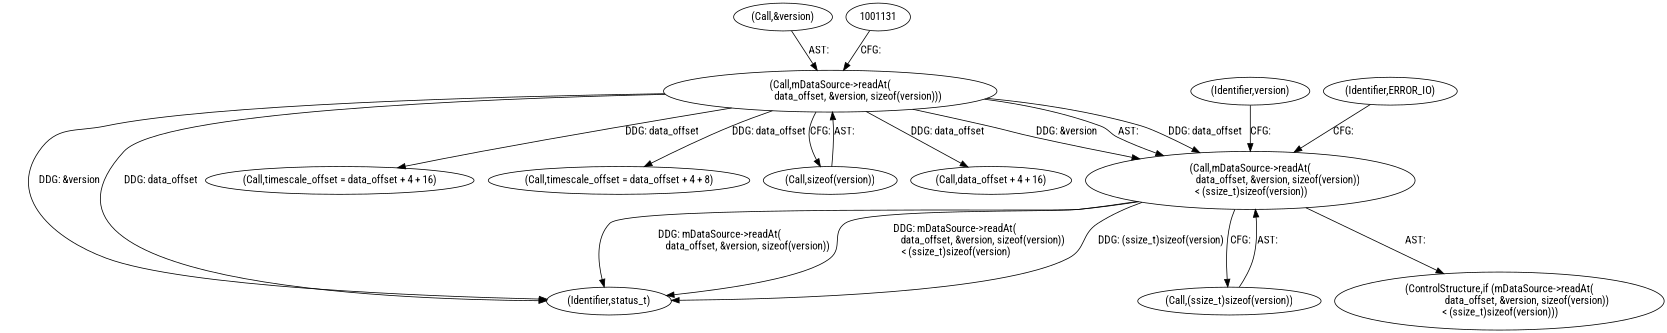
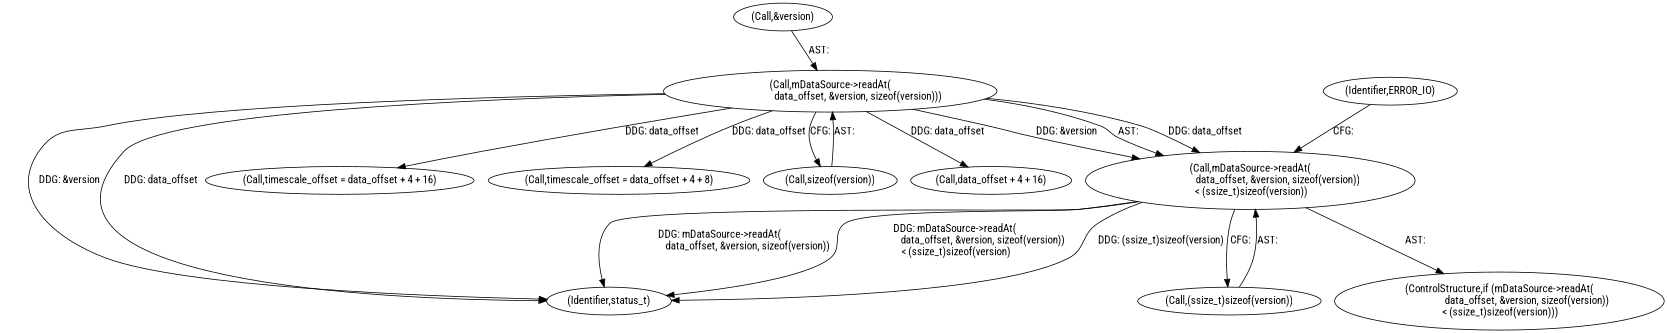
(878, 17) -> none
(1250, 91) -> none
